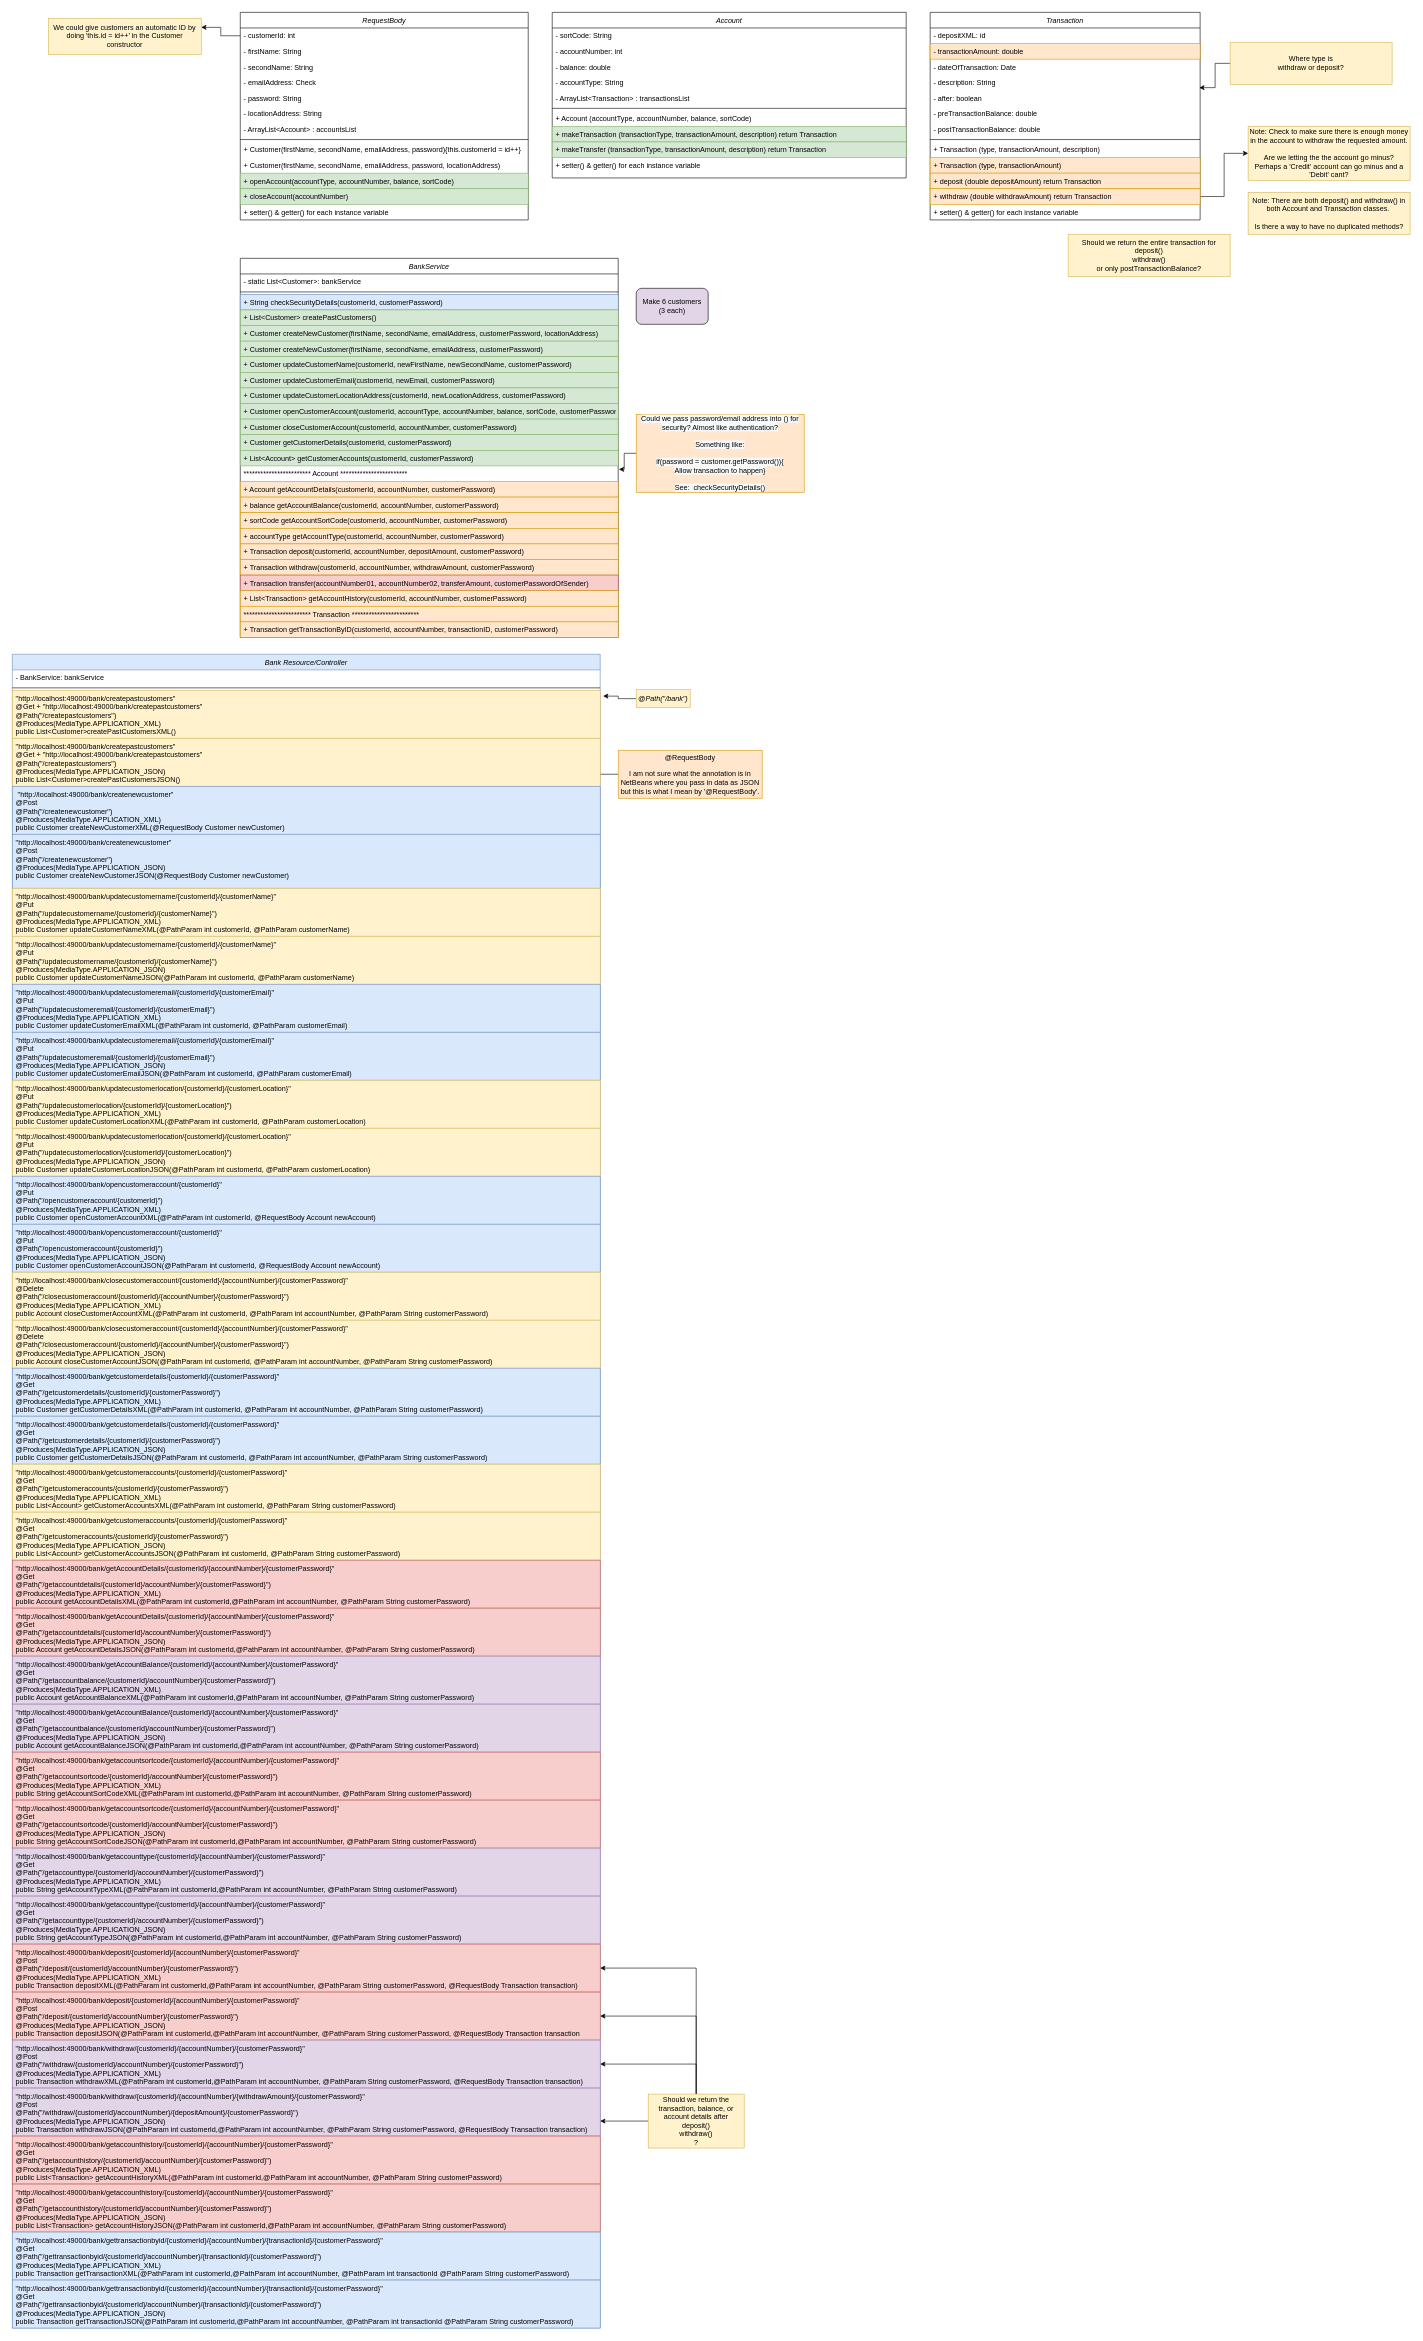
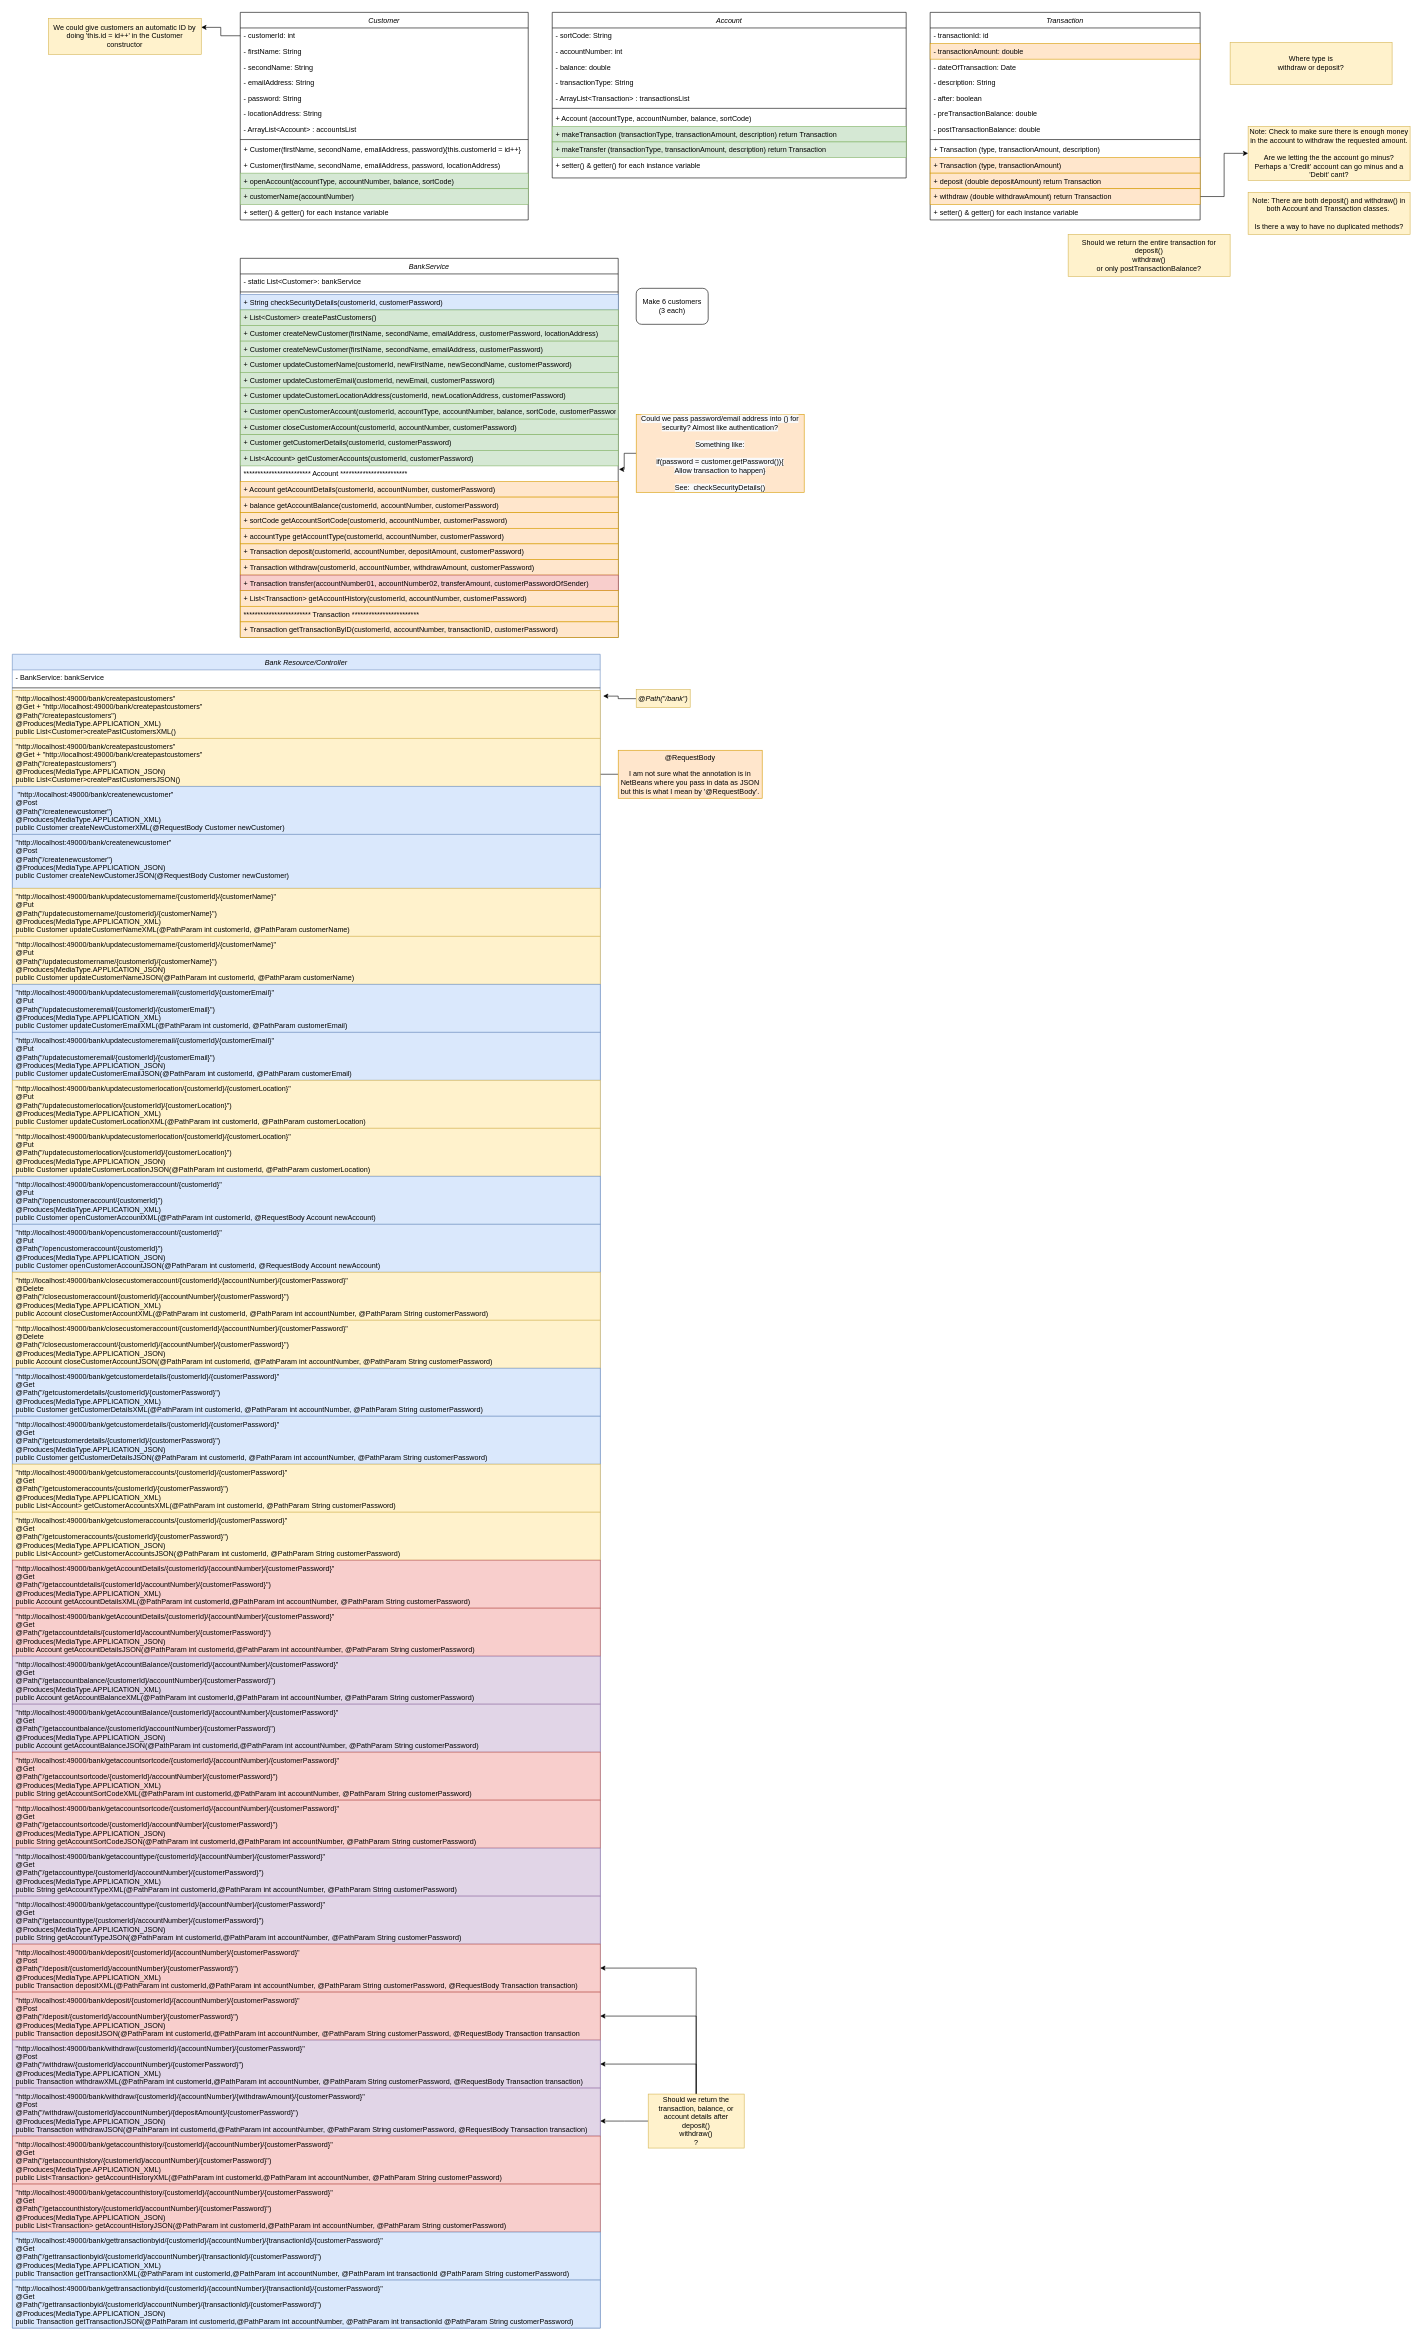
(384, 20) -> (384, 20)
(961, 36) -> (967, 36)
(1222, 63) -> none
(281, 83) -> (282, 83)
(594, 83) -> (601, 83)
(300, 197) -> (301, 197)
(672, 306) -> (672, 306)
